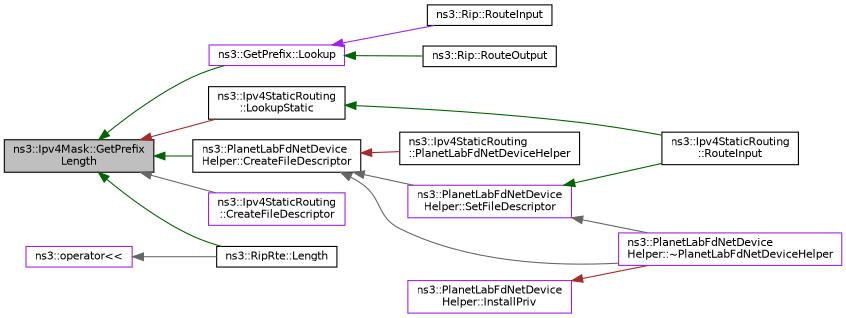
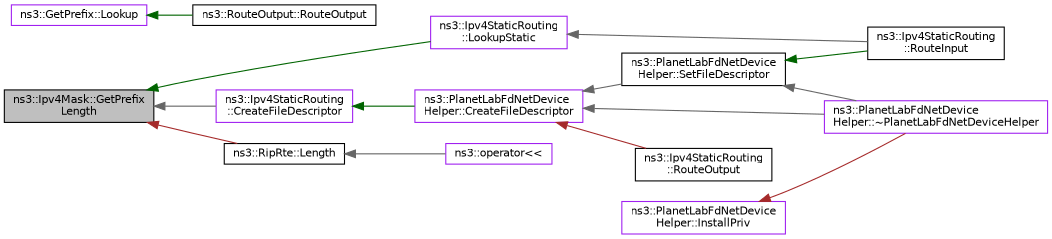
(490, 15) -> none
(490, 56) -> (284, 15)
(163, 93) -> none
(277, 103) -> (499, 32)
(509, 115) -> (723, 38)
(183, 128) -> (294, 62)
(490, 148) -> (704, 165)
(179, 156) -> (389, 106)
(277, 156) -> (499, 106)
(490, 202) -> (704, 69)
(161, 219) -> (198, 134)
(180, 257) -> (401, 154)
